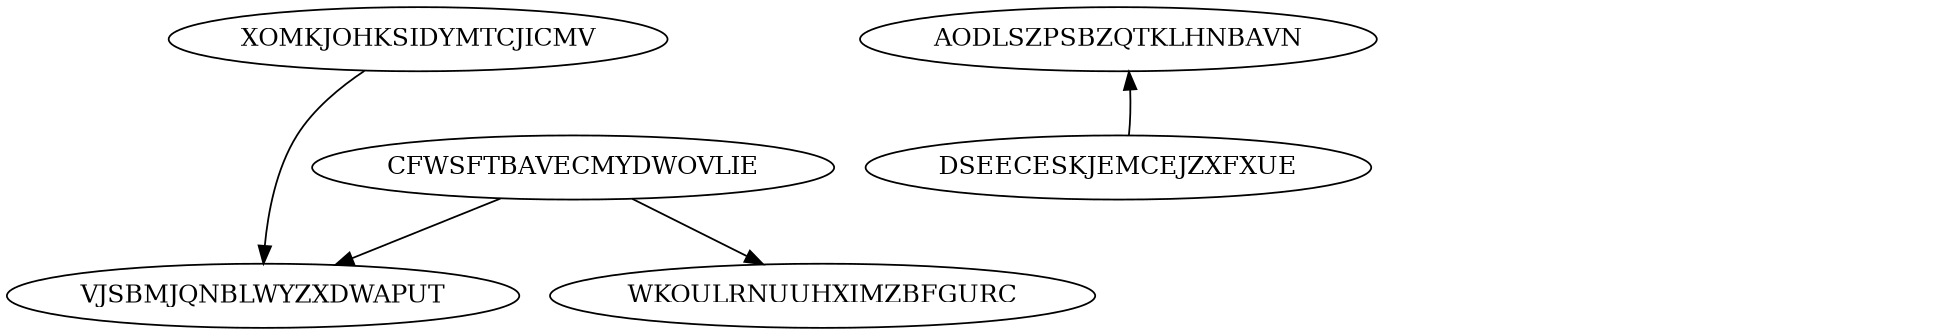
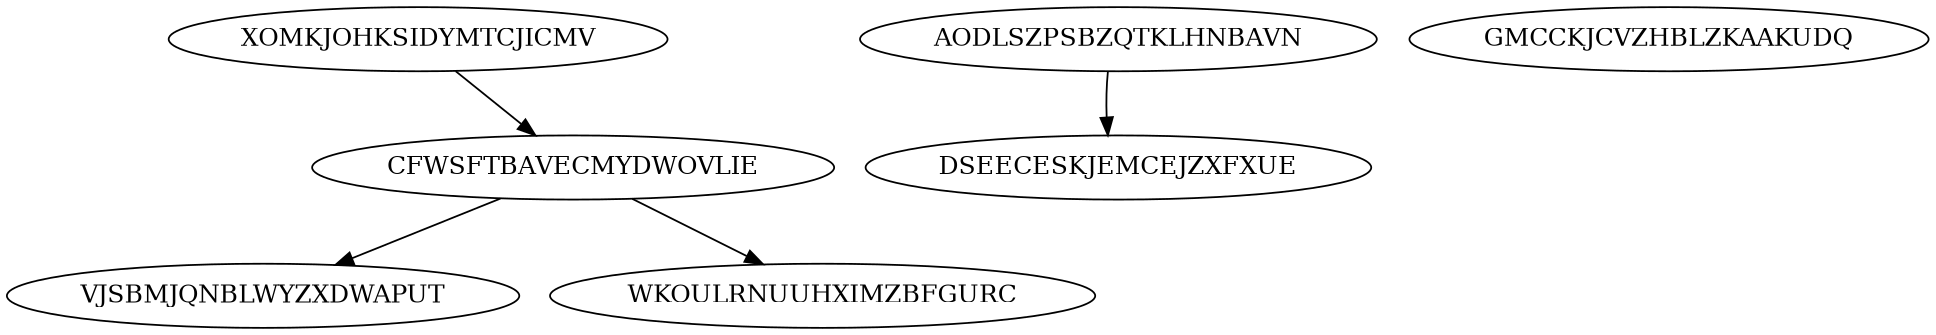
none -> (1669, 39)
(1130, 112) -> (1106, 95)
(292, 145) -> (488, 98)
